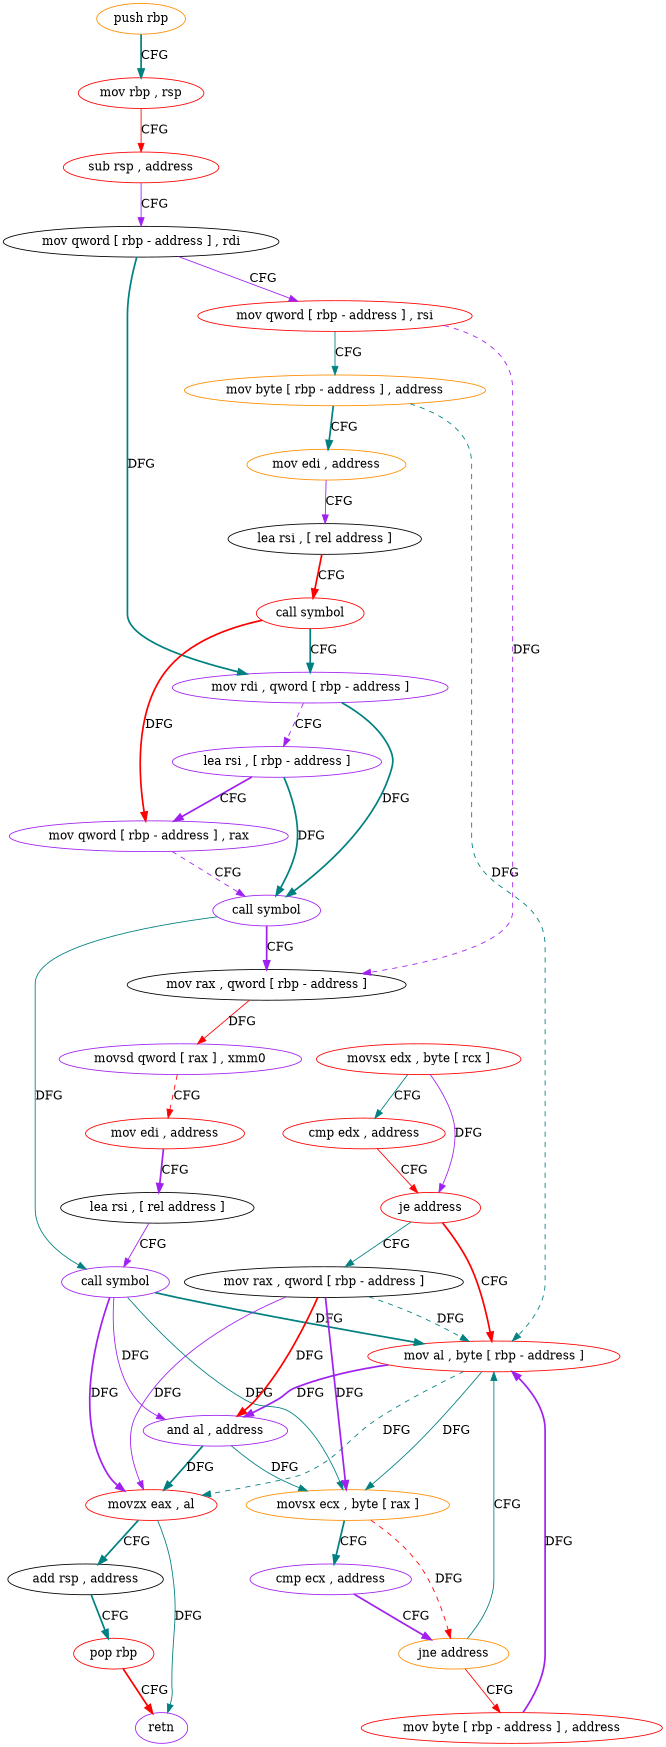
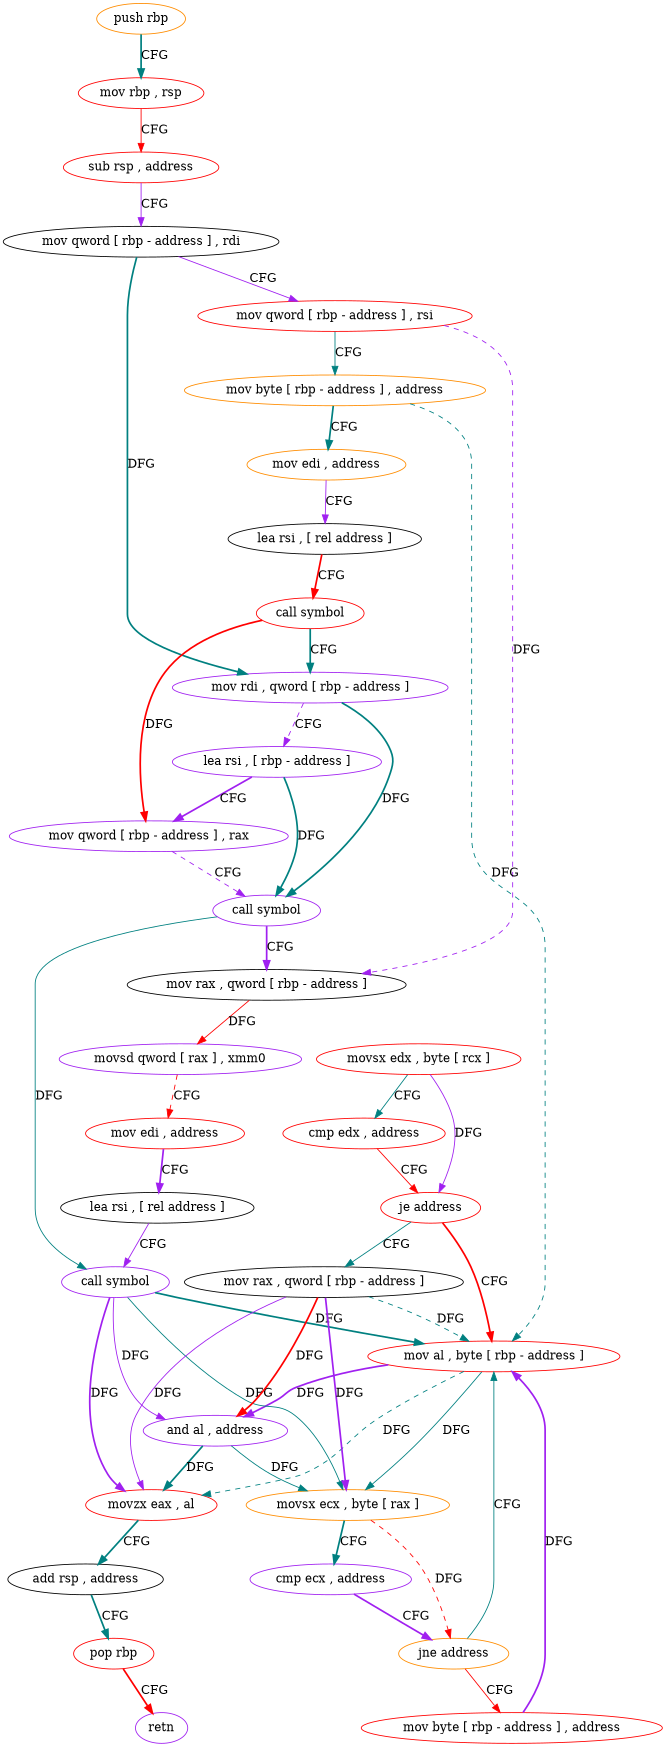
(175, 1611) -> none
